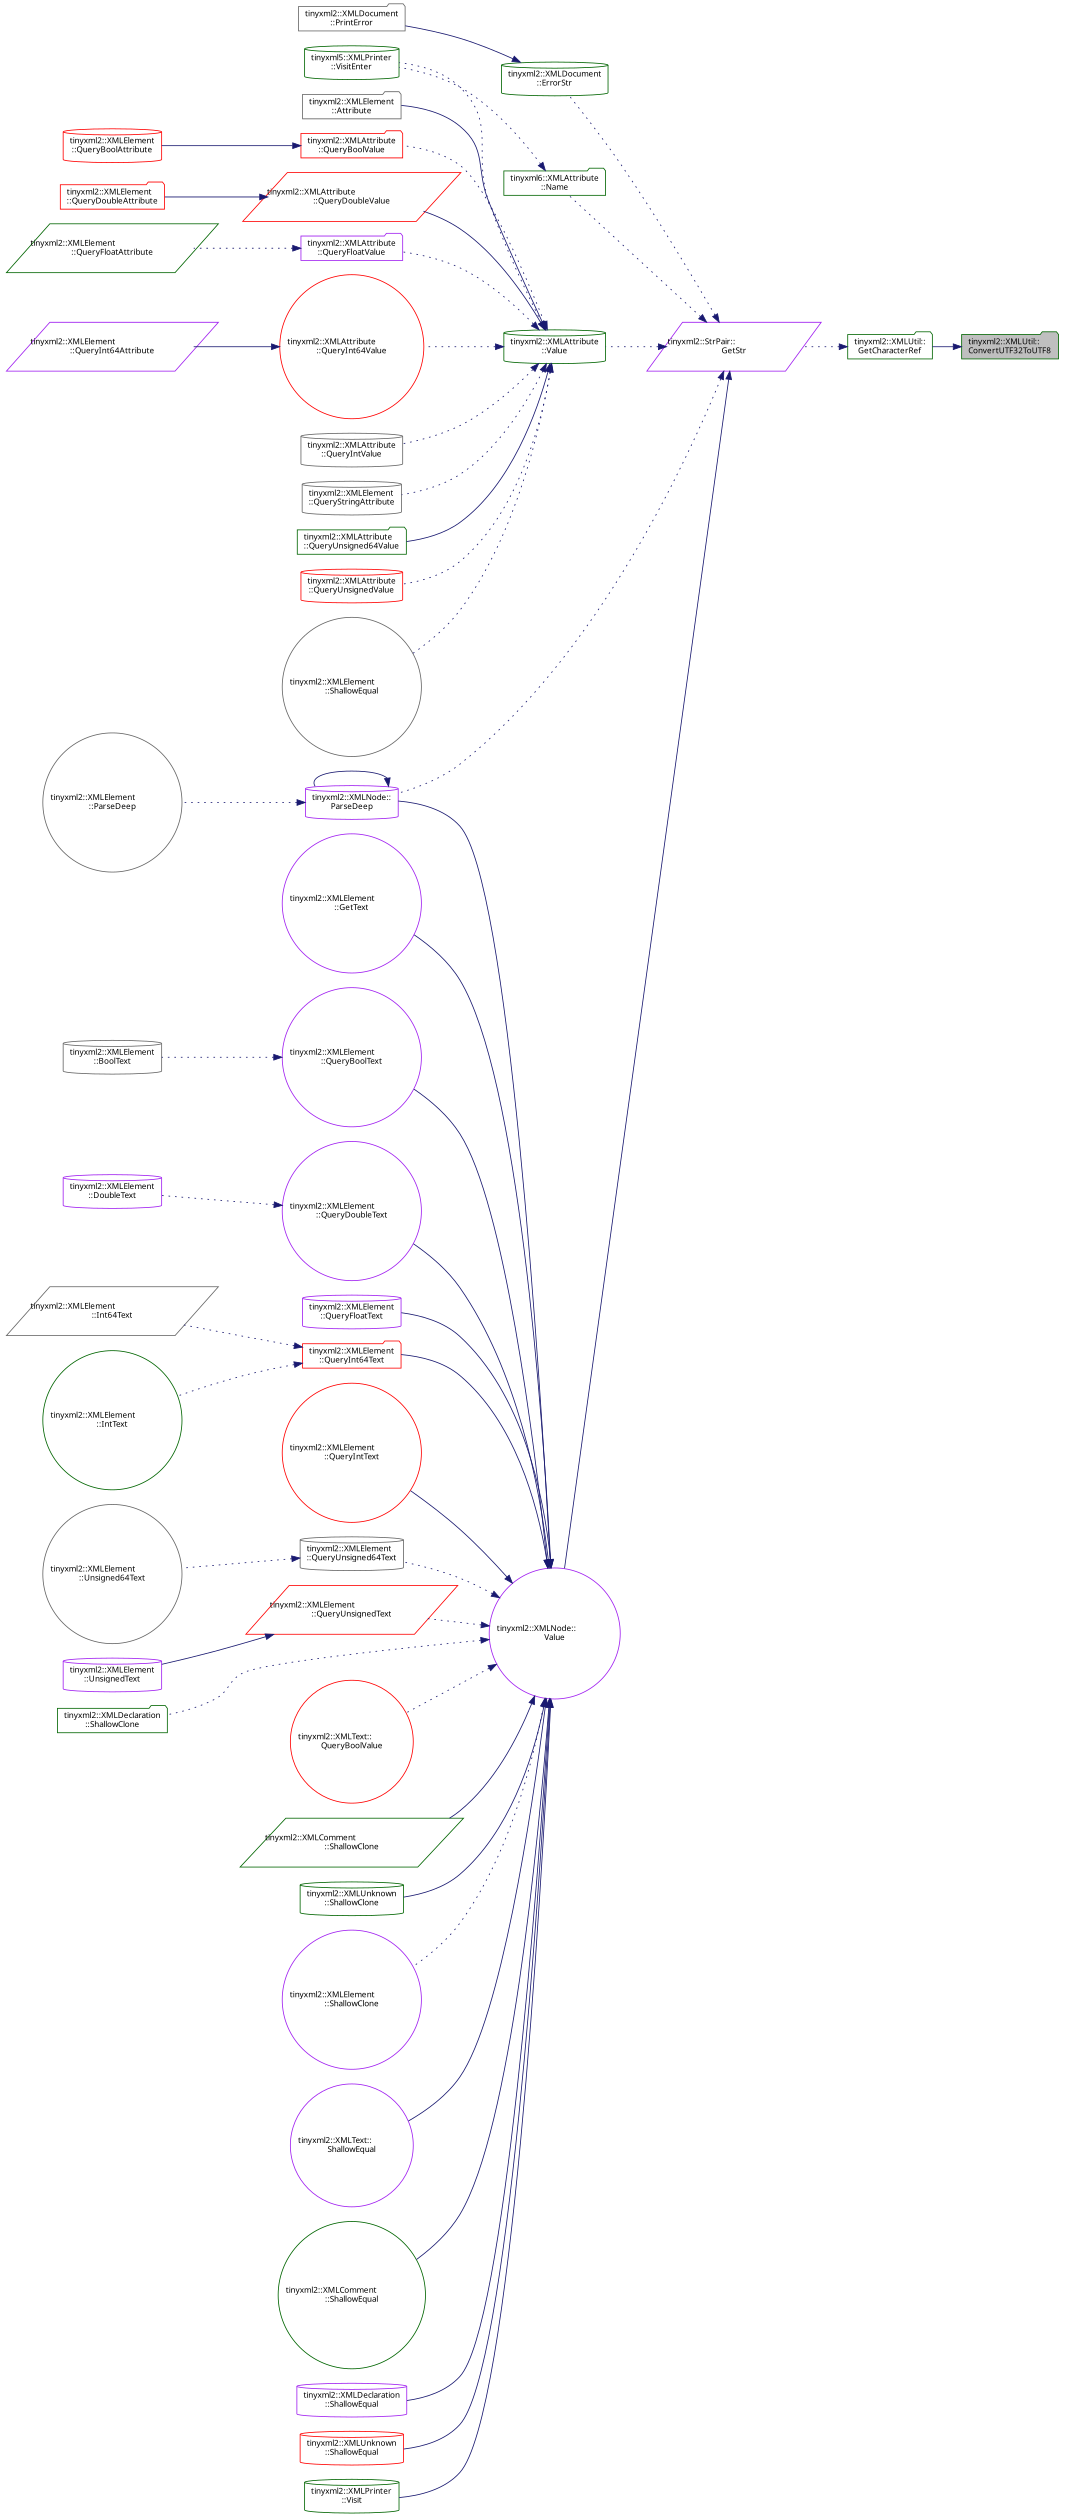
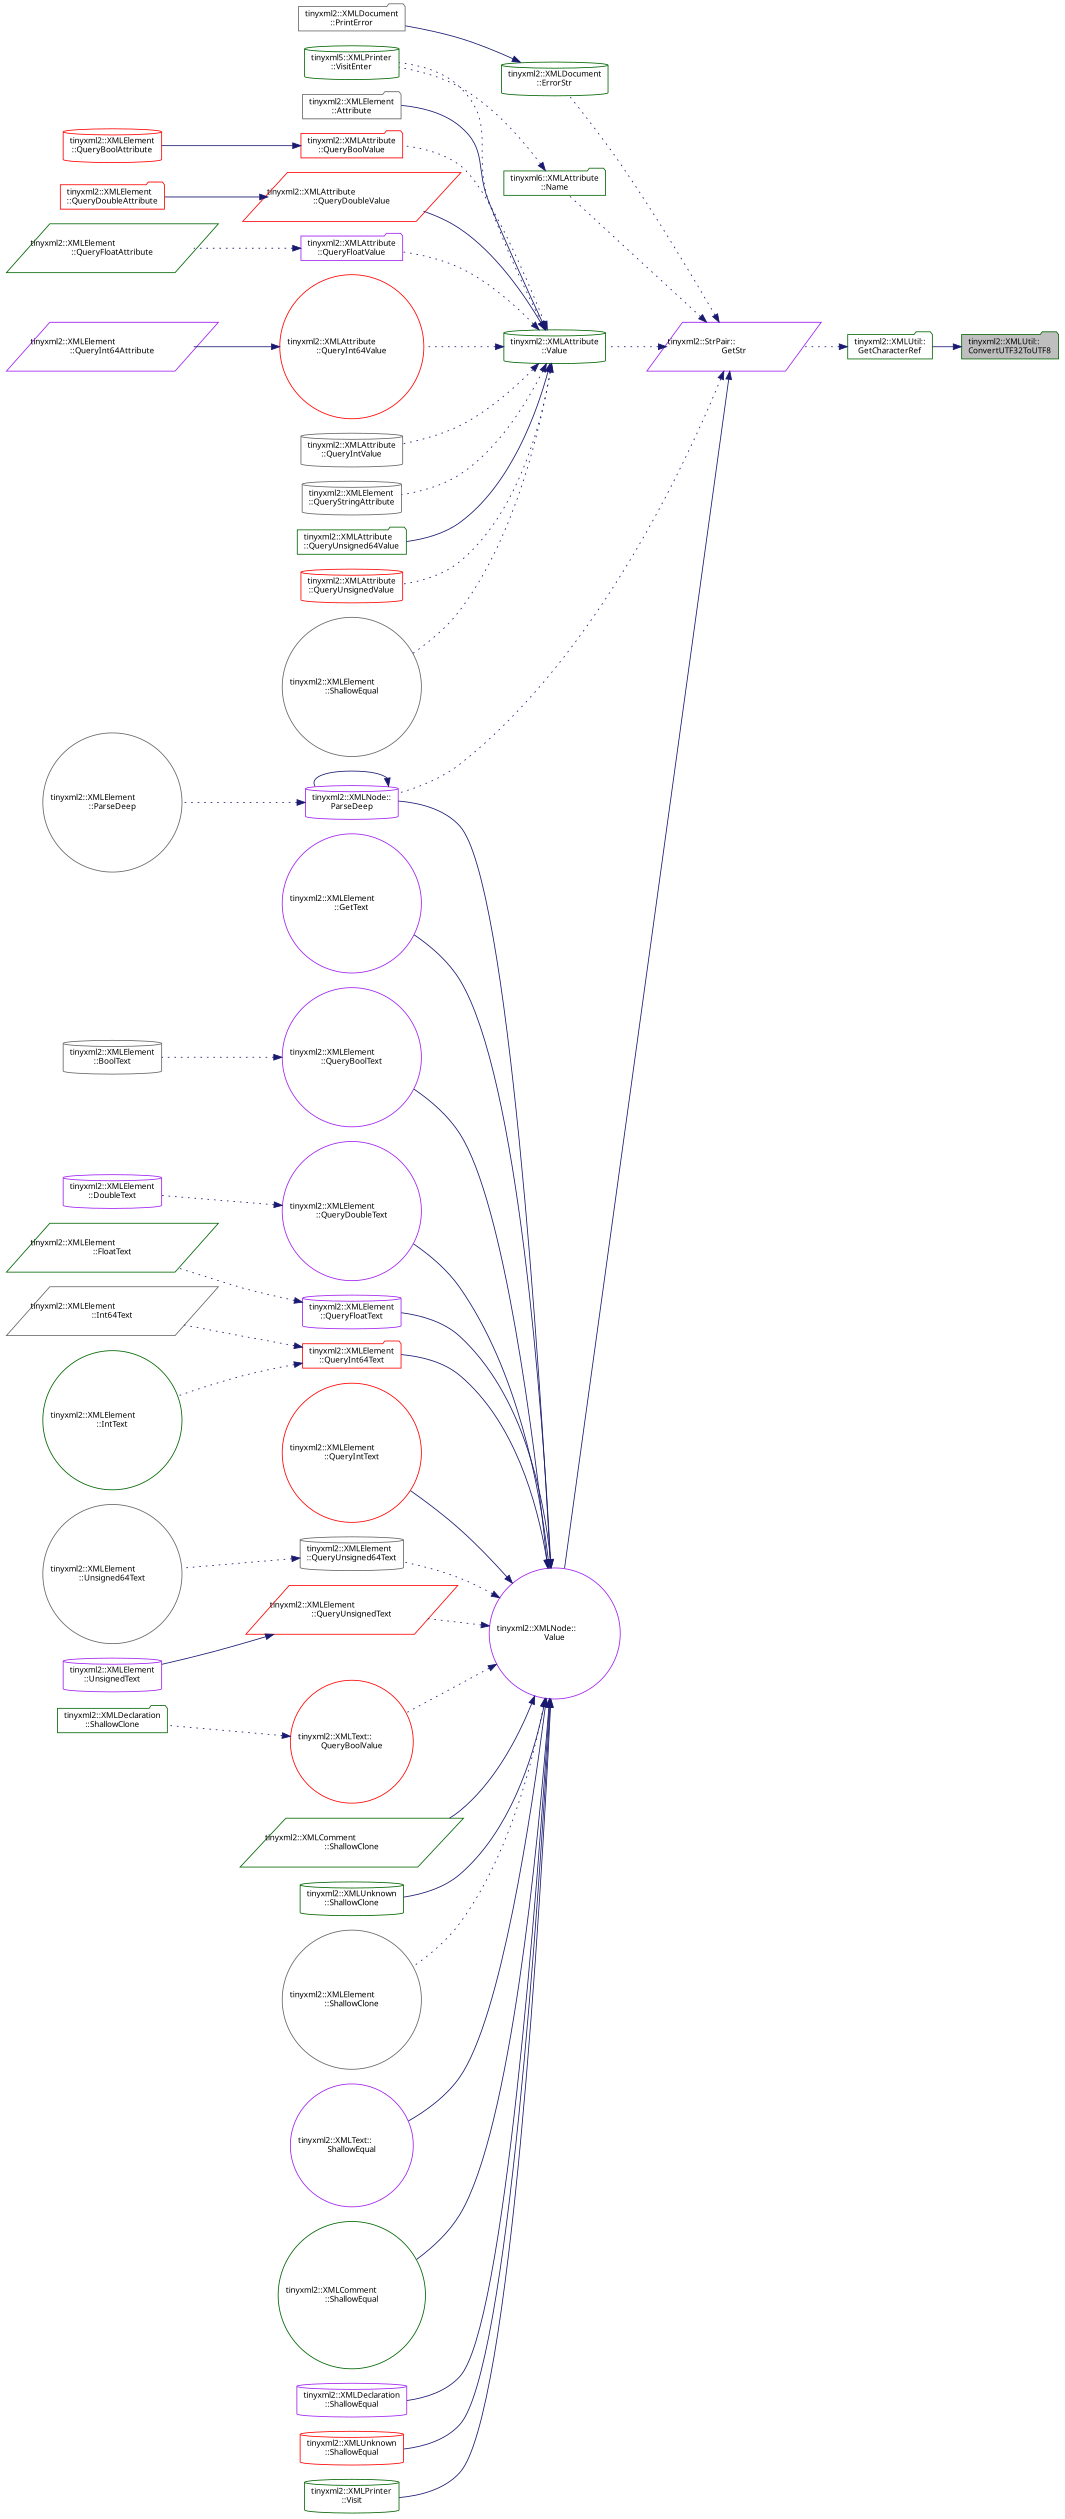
none -> (112, 1248)
(317, 1659) -> (225, 1730)
(352, 2000) -> (352, 2000)
